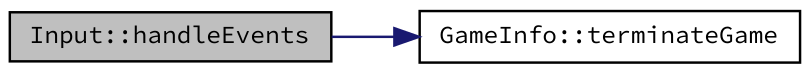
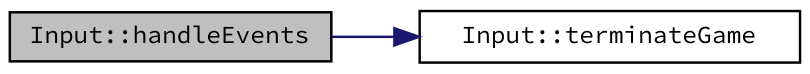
(610, 37) -> (610, 37)
